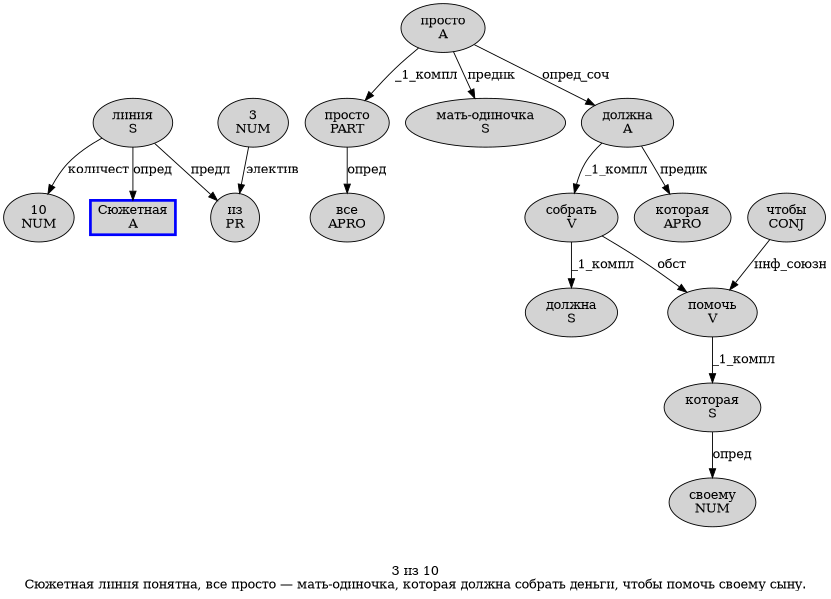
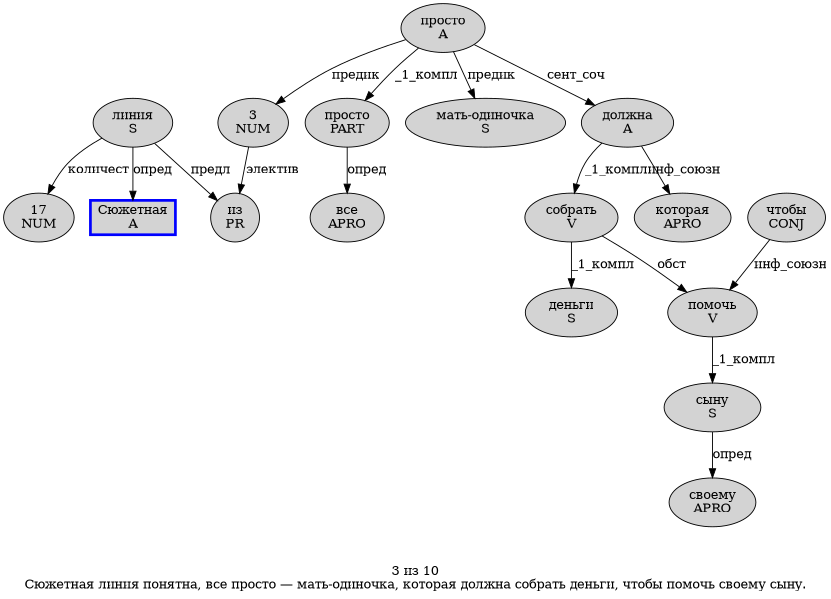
none -> (342, 64)
(576, 75) -> (576, 75)
(684, 170) -> (684, 170)
(39, 218) -> (39, 218)
(571, 312) -> (571, 312)
(712, 407) -> (712, 407)
(712, 502) -> (712, 502)
